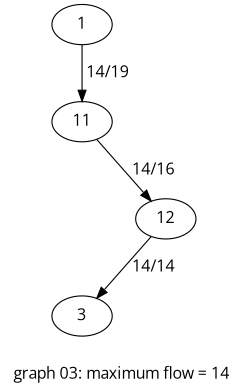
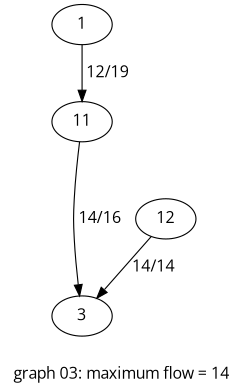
(108, 73) -> (108, 73)
(120, 166) -> (74, 213)
